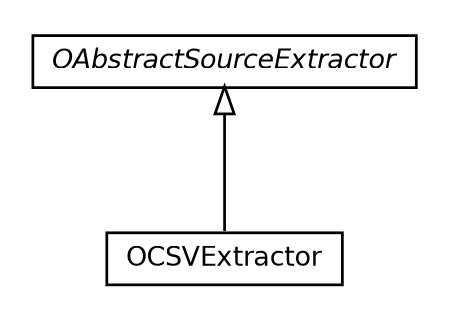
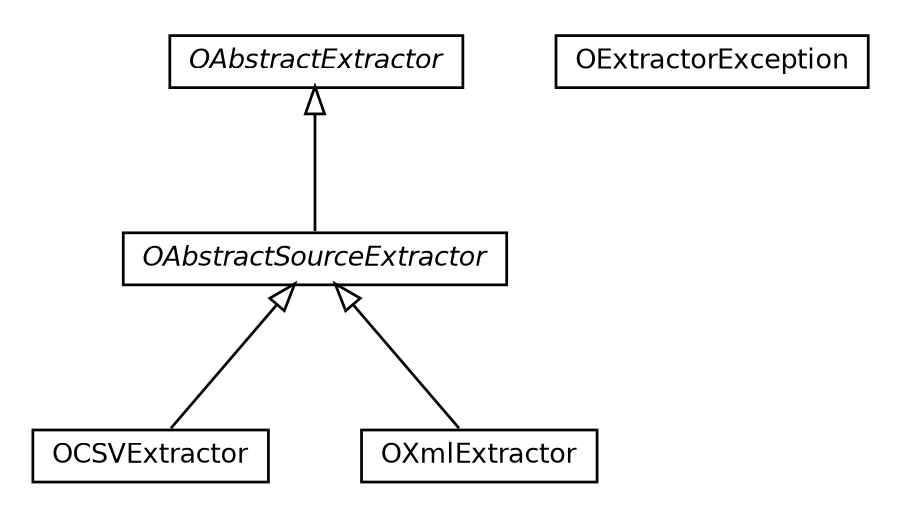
none -> (315, 60)
none -> (712, 60)
none -> (479, 455)
